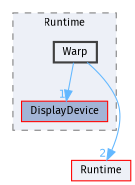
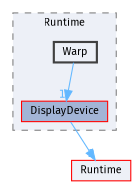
(109, 86) -> (80, 137)
